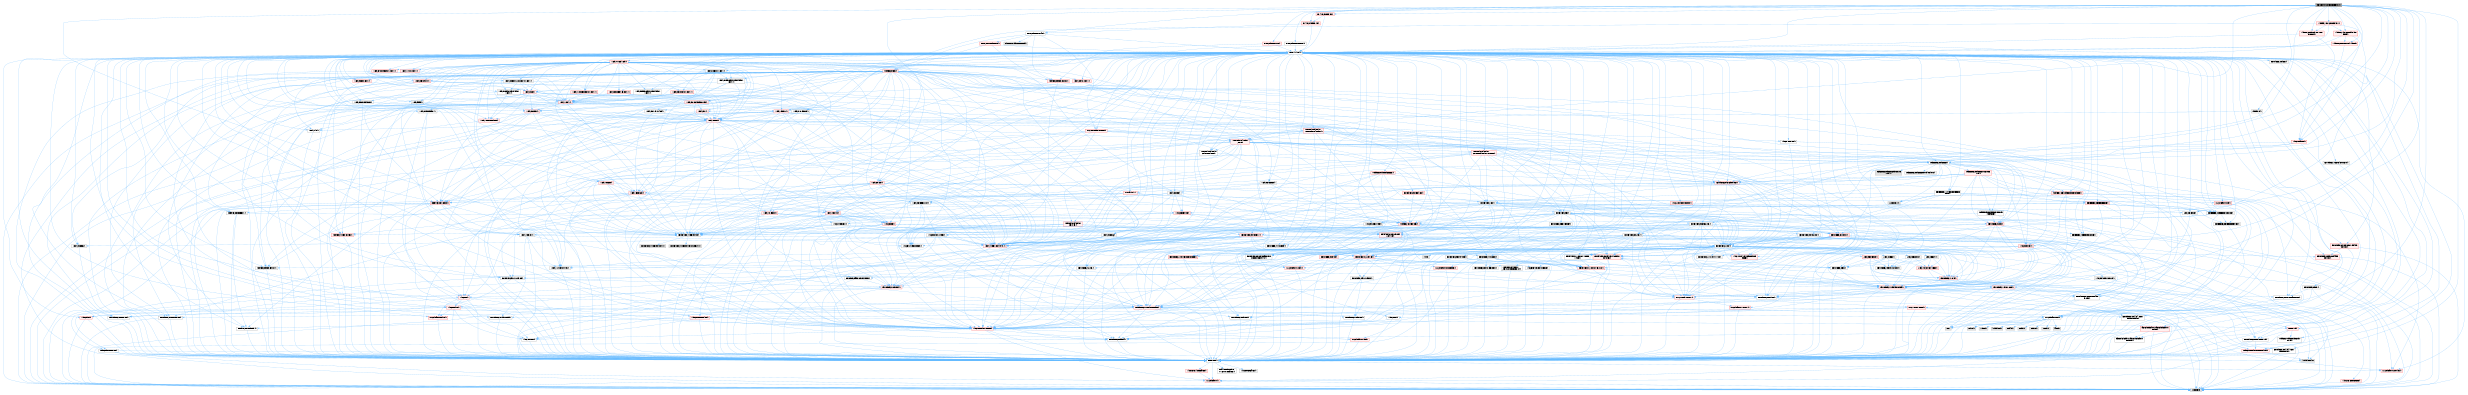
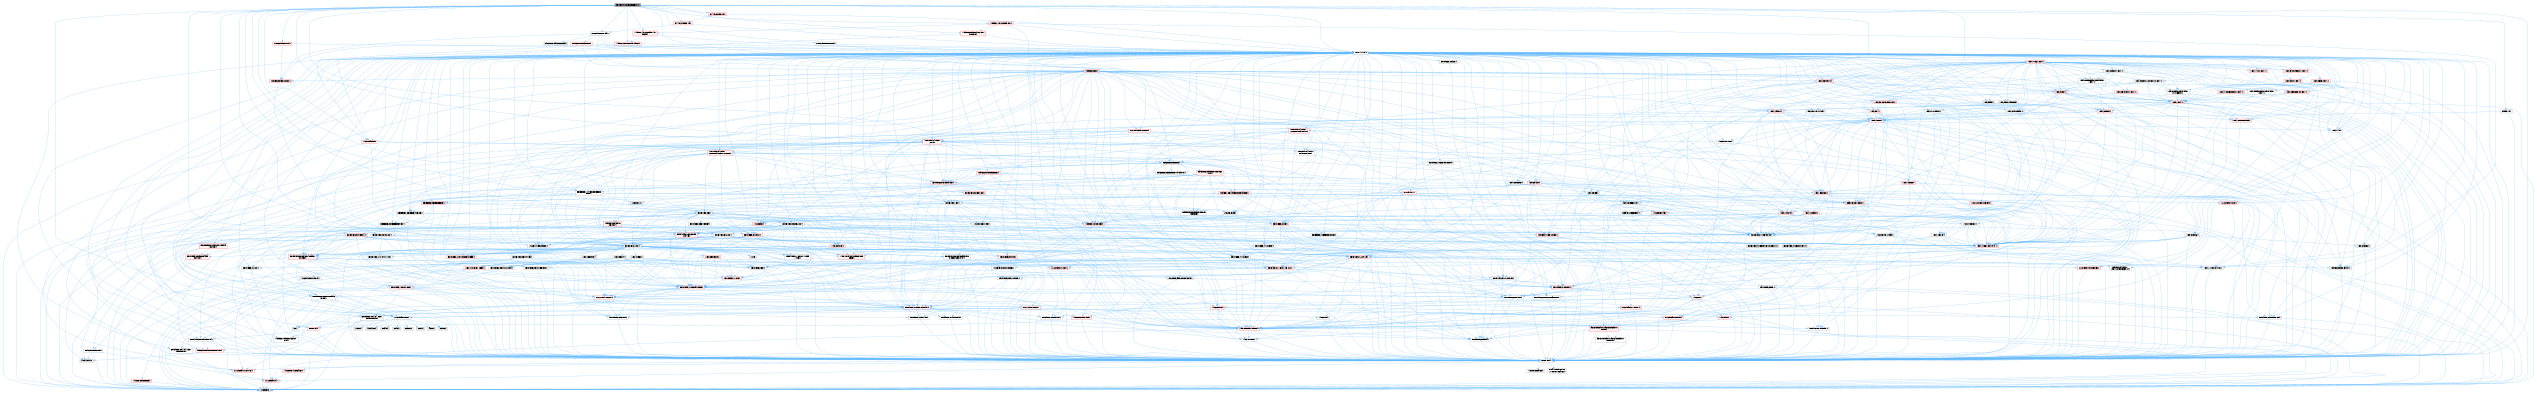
(509, 92) -> (2178, 92)
(1888, 173) -> none
(1360, 340) -> none
